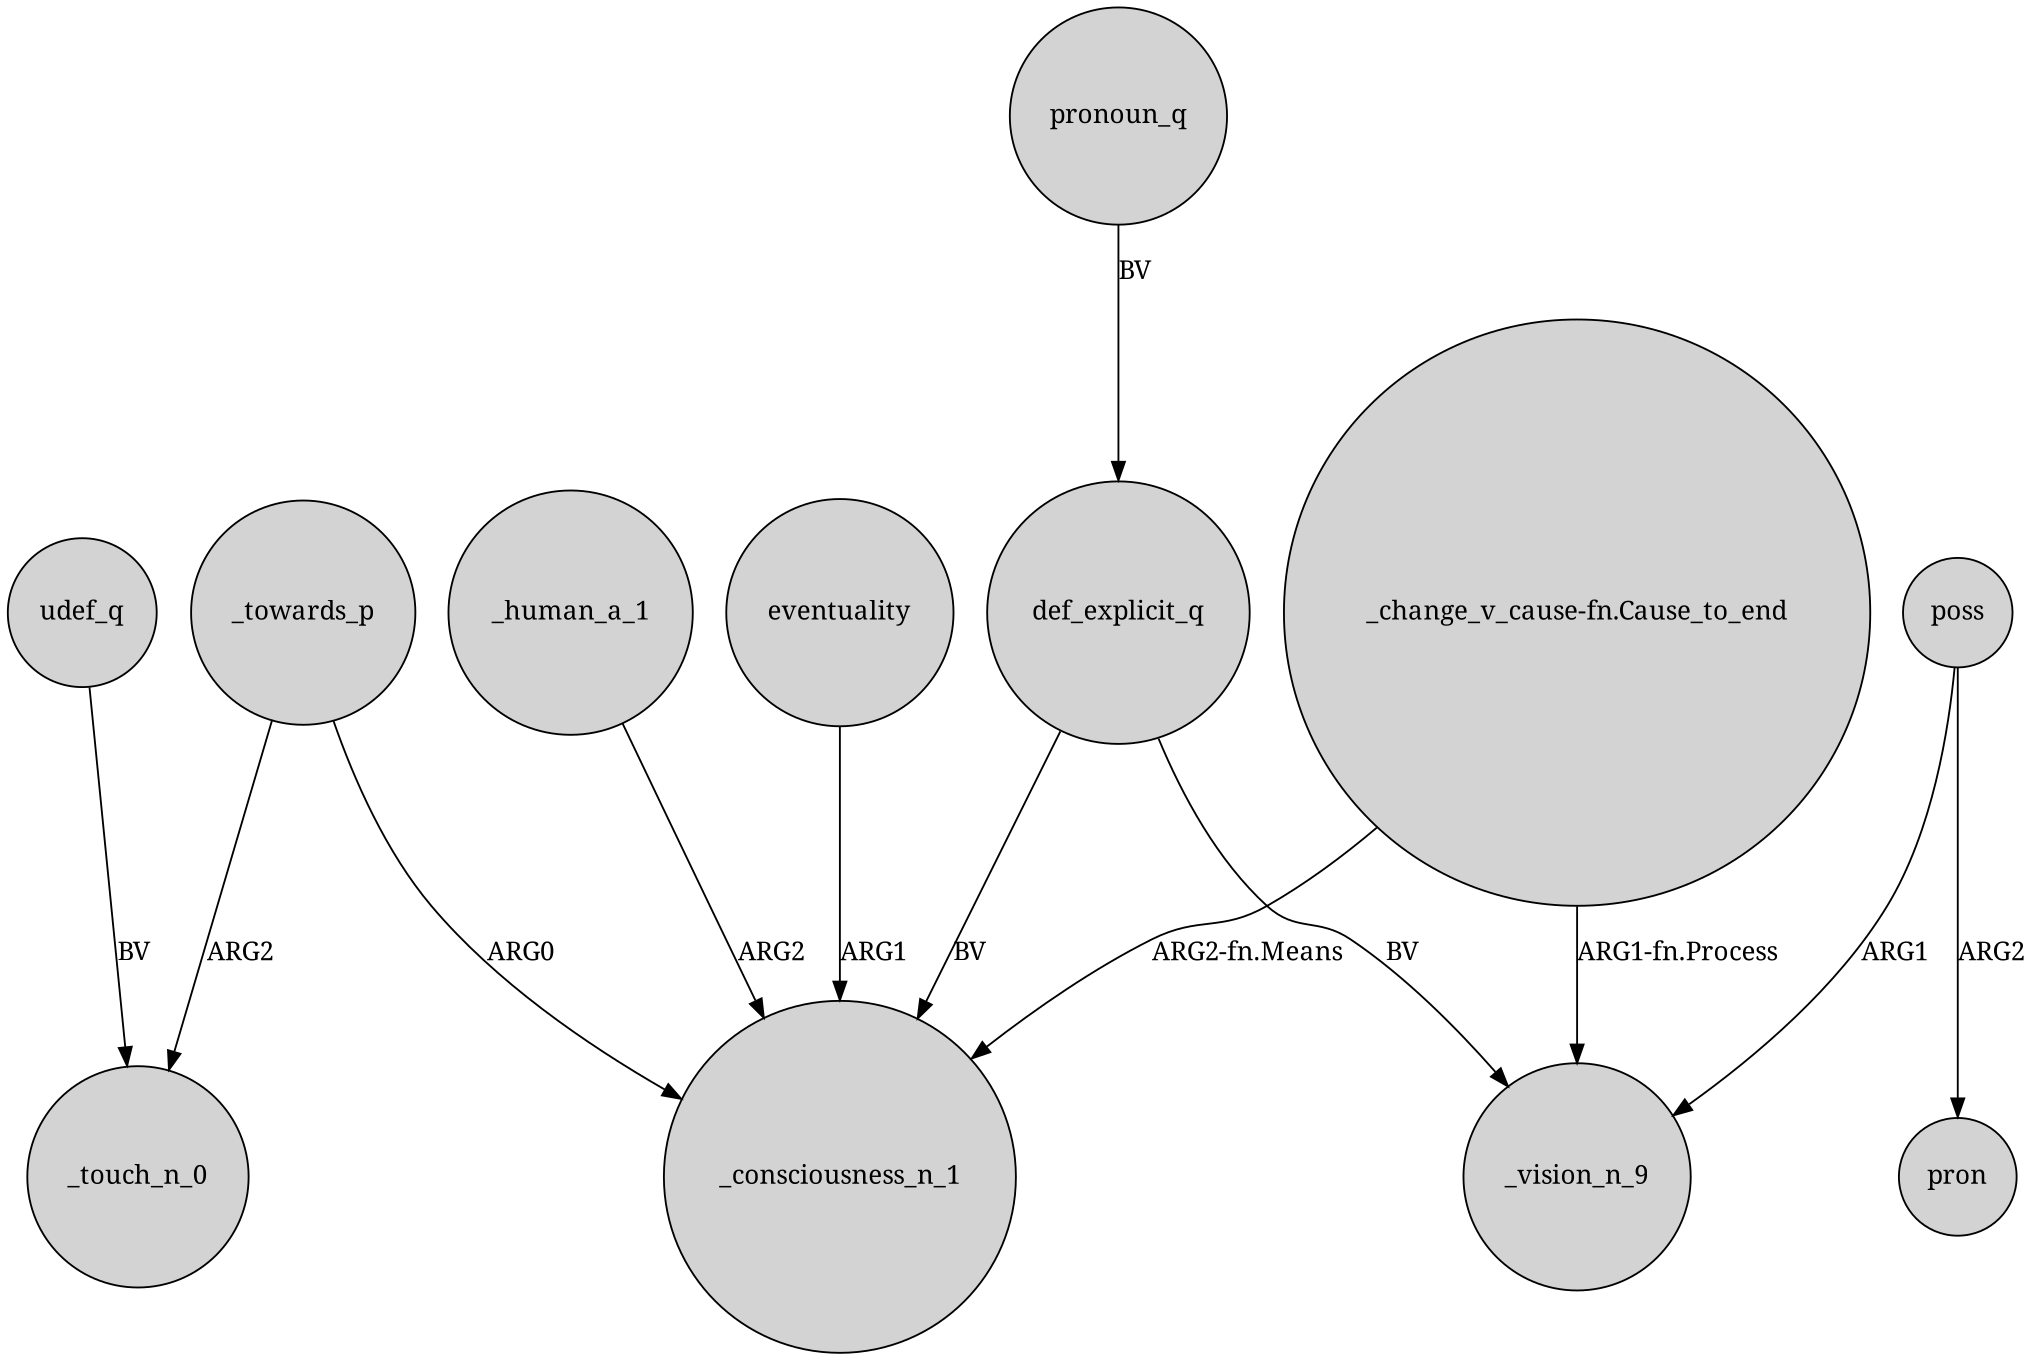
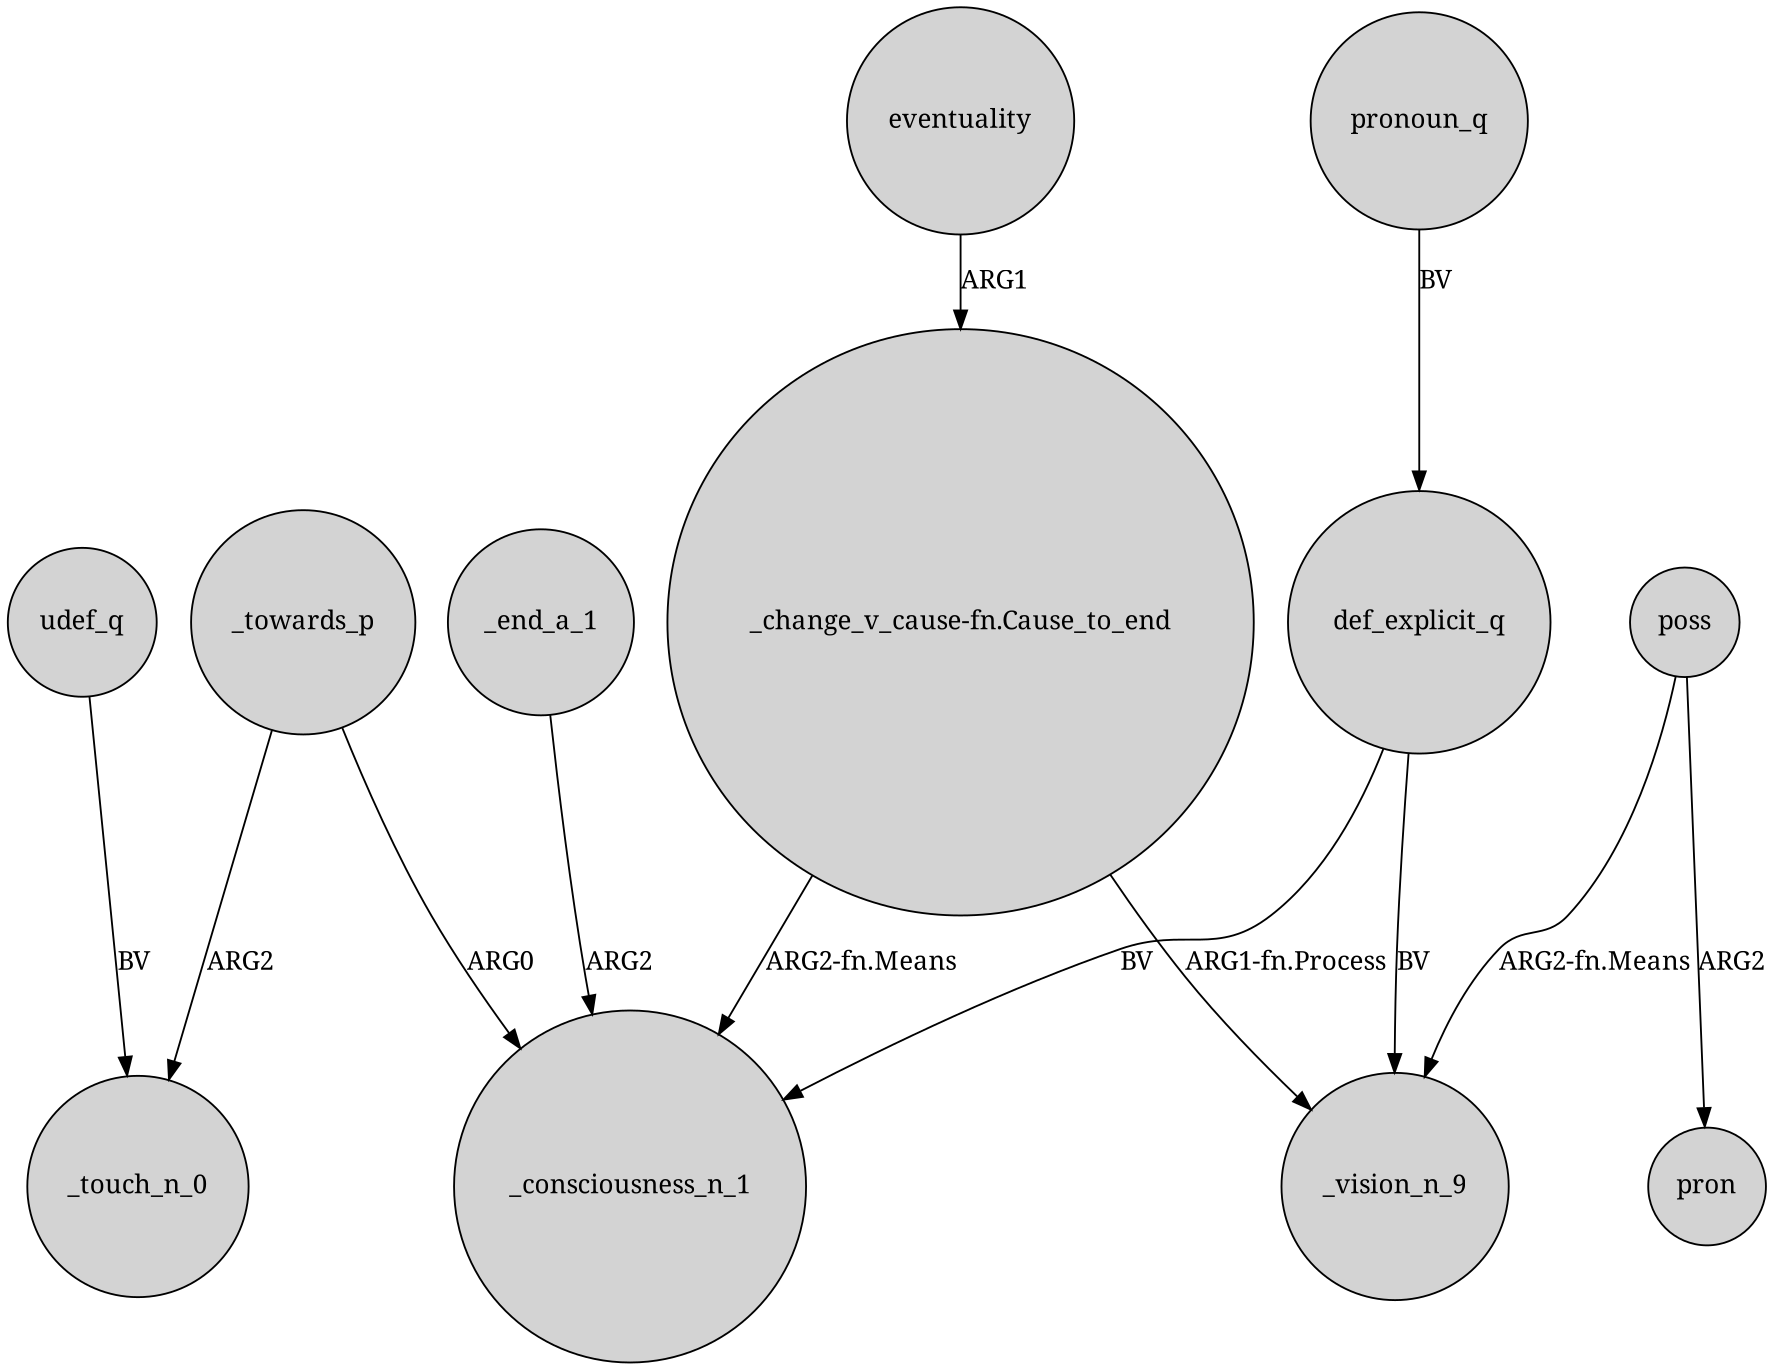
(571, 613) -> (541, 622)
(840, 854) -> (961, 272)
(1896, 953) -> (1595, 963)
